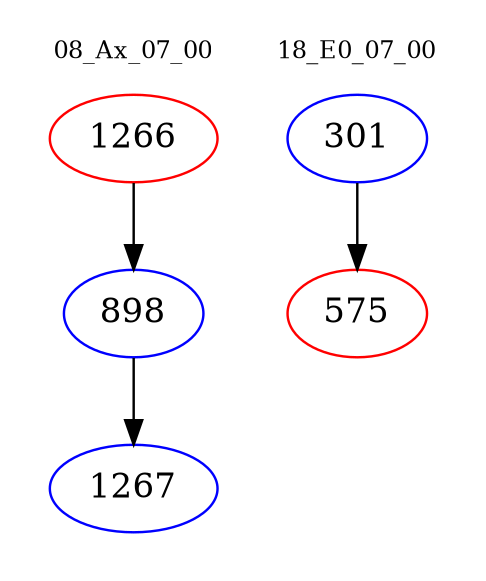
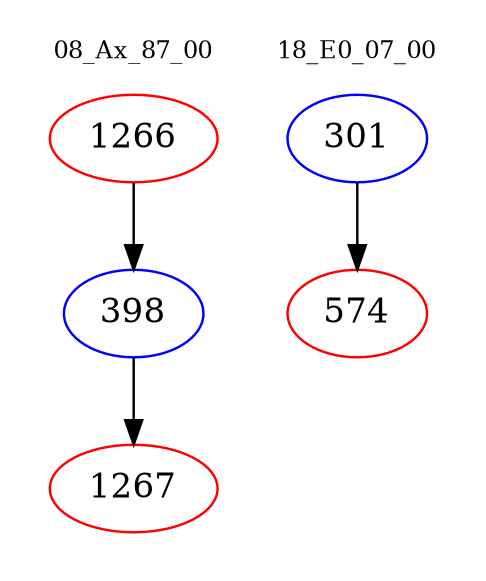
(134, 52) -> (134, 52)
(134, 314) -> (134, 314)
(357, 314) -> (357, 314)
(134, 489) -> (134, 489)
